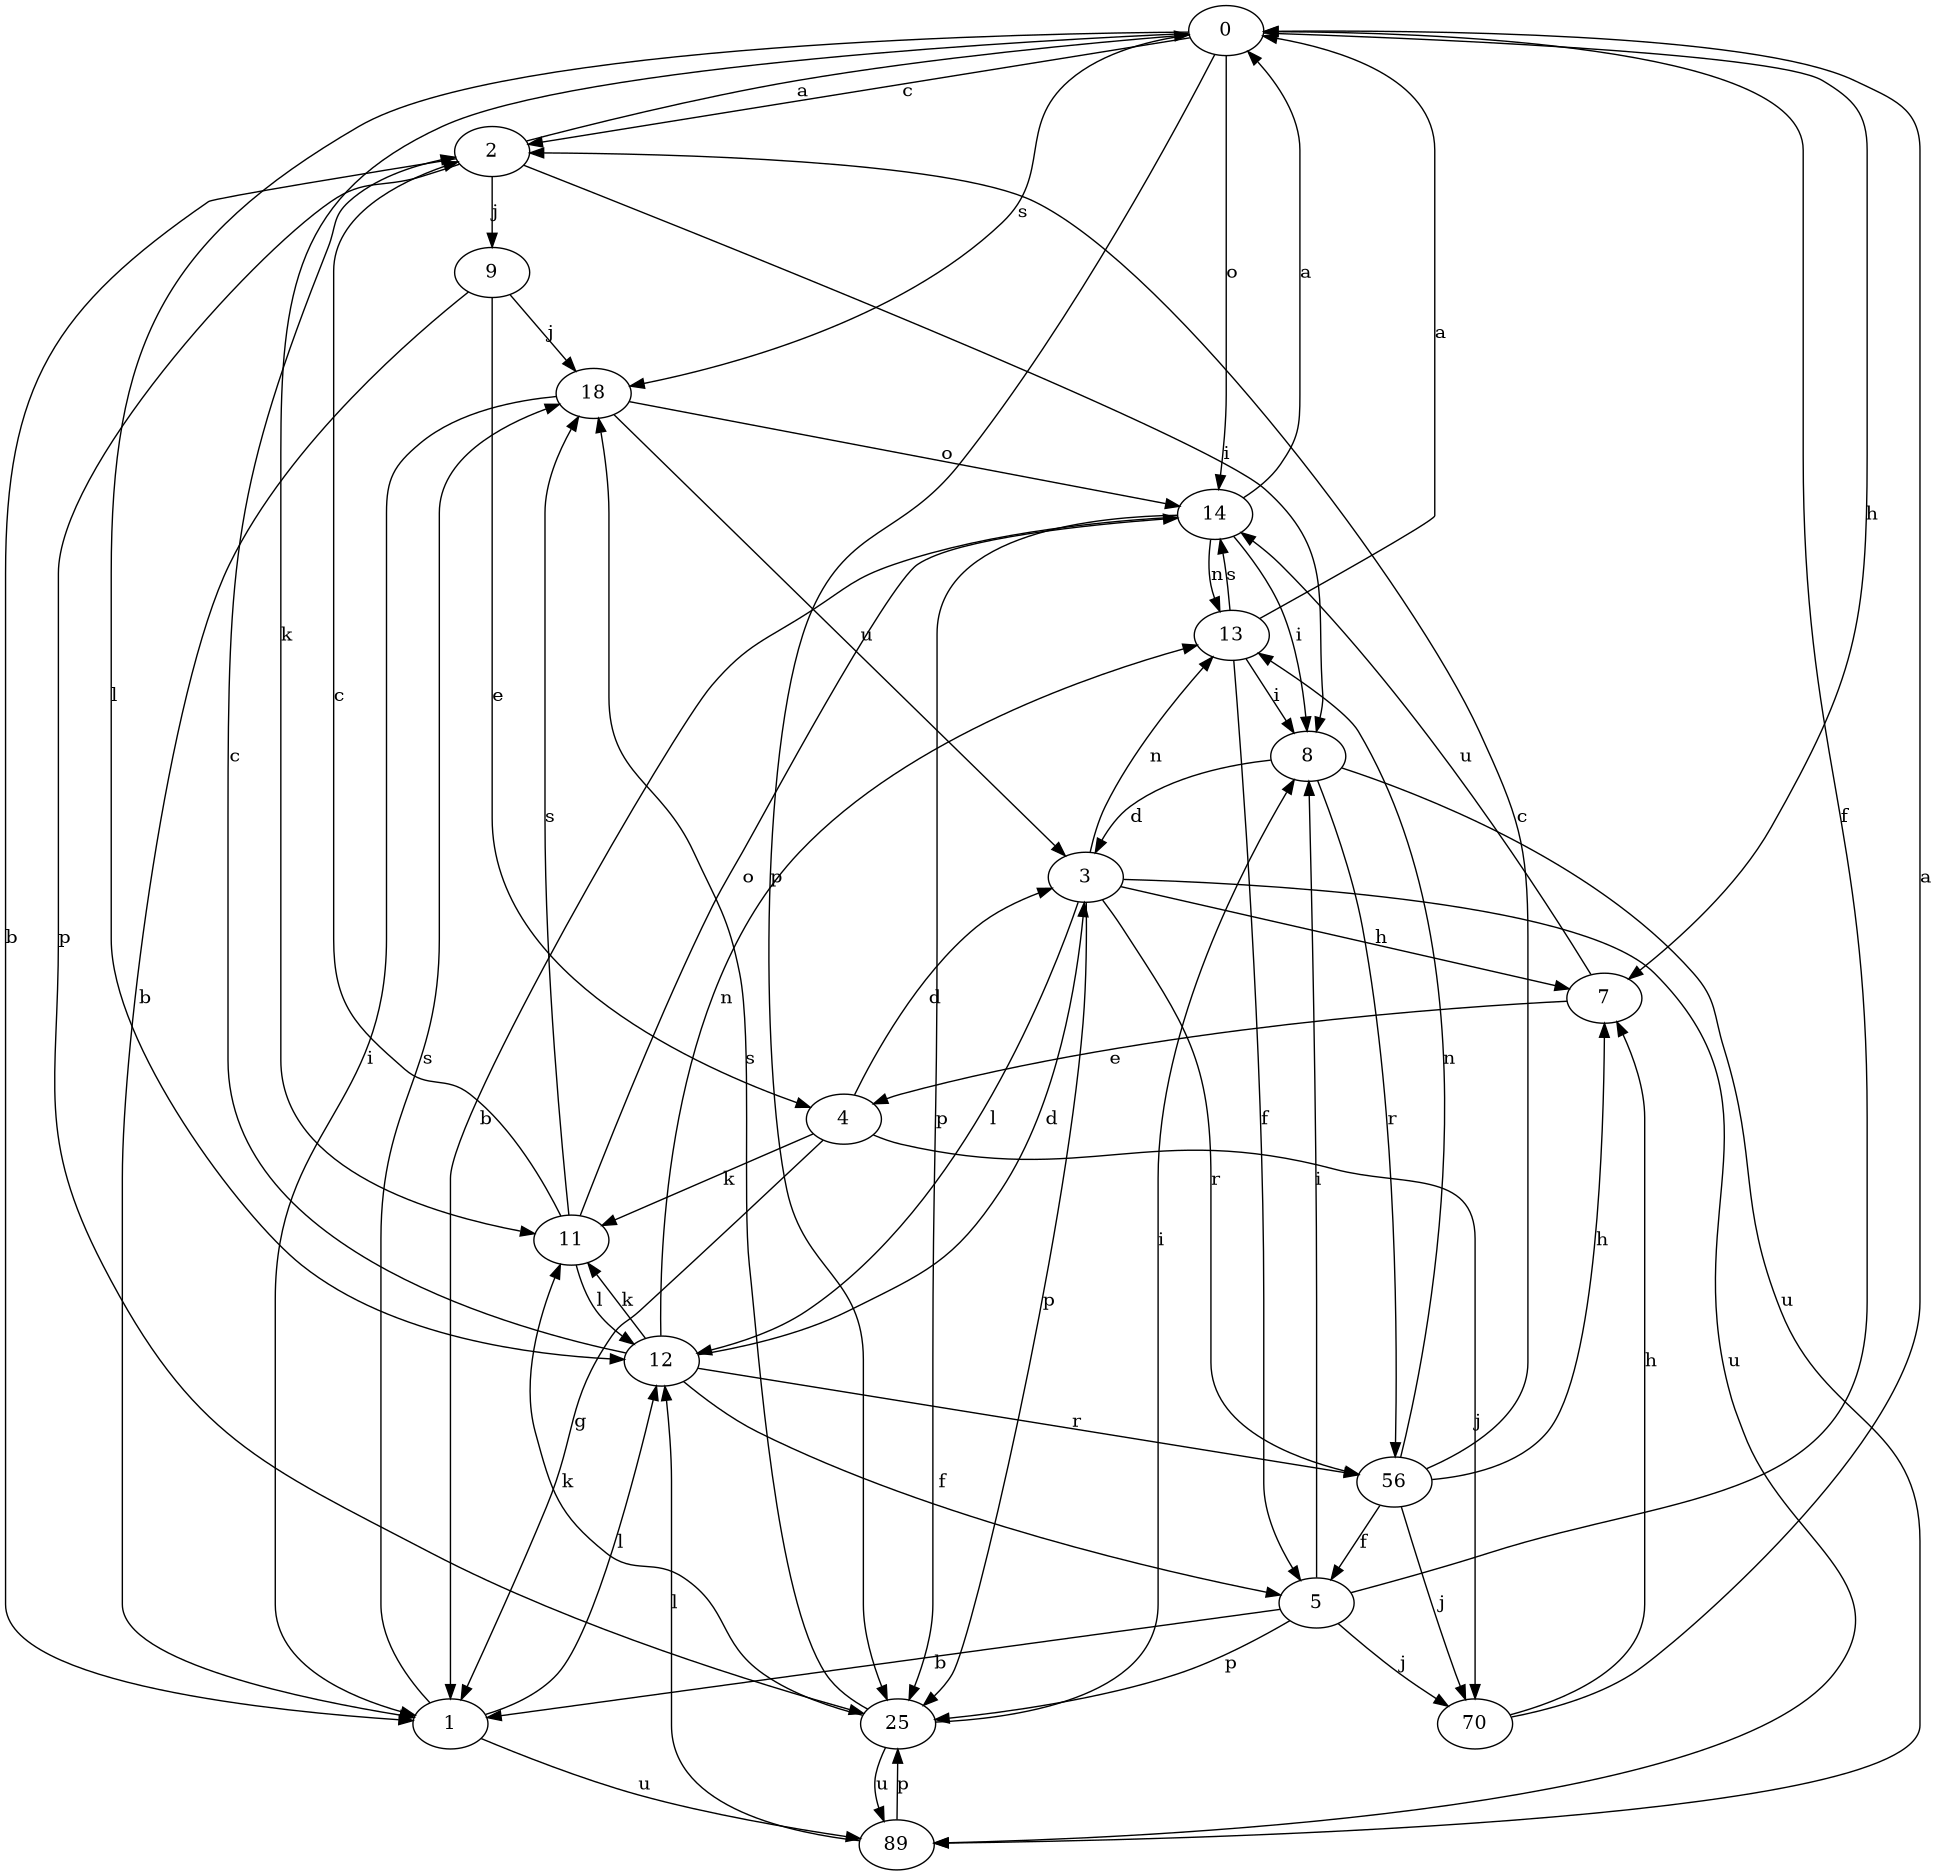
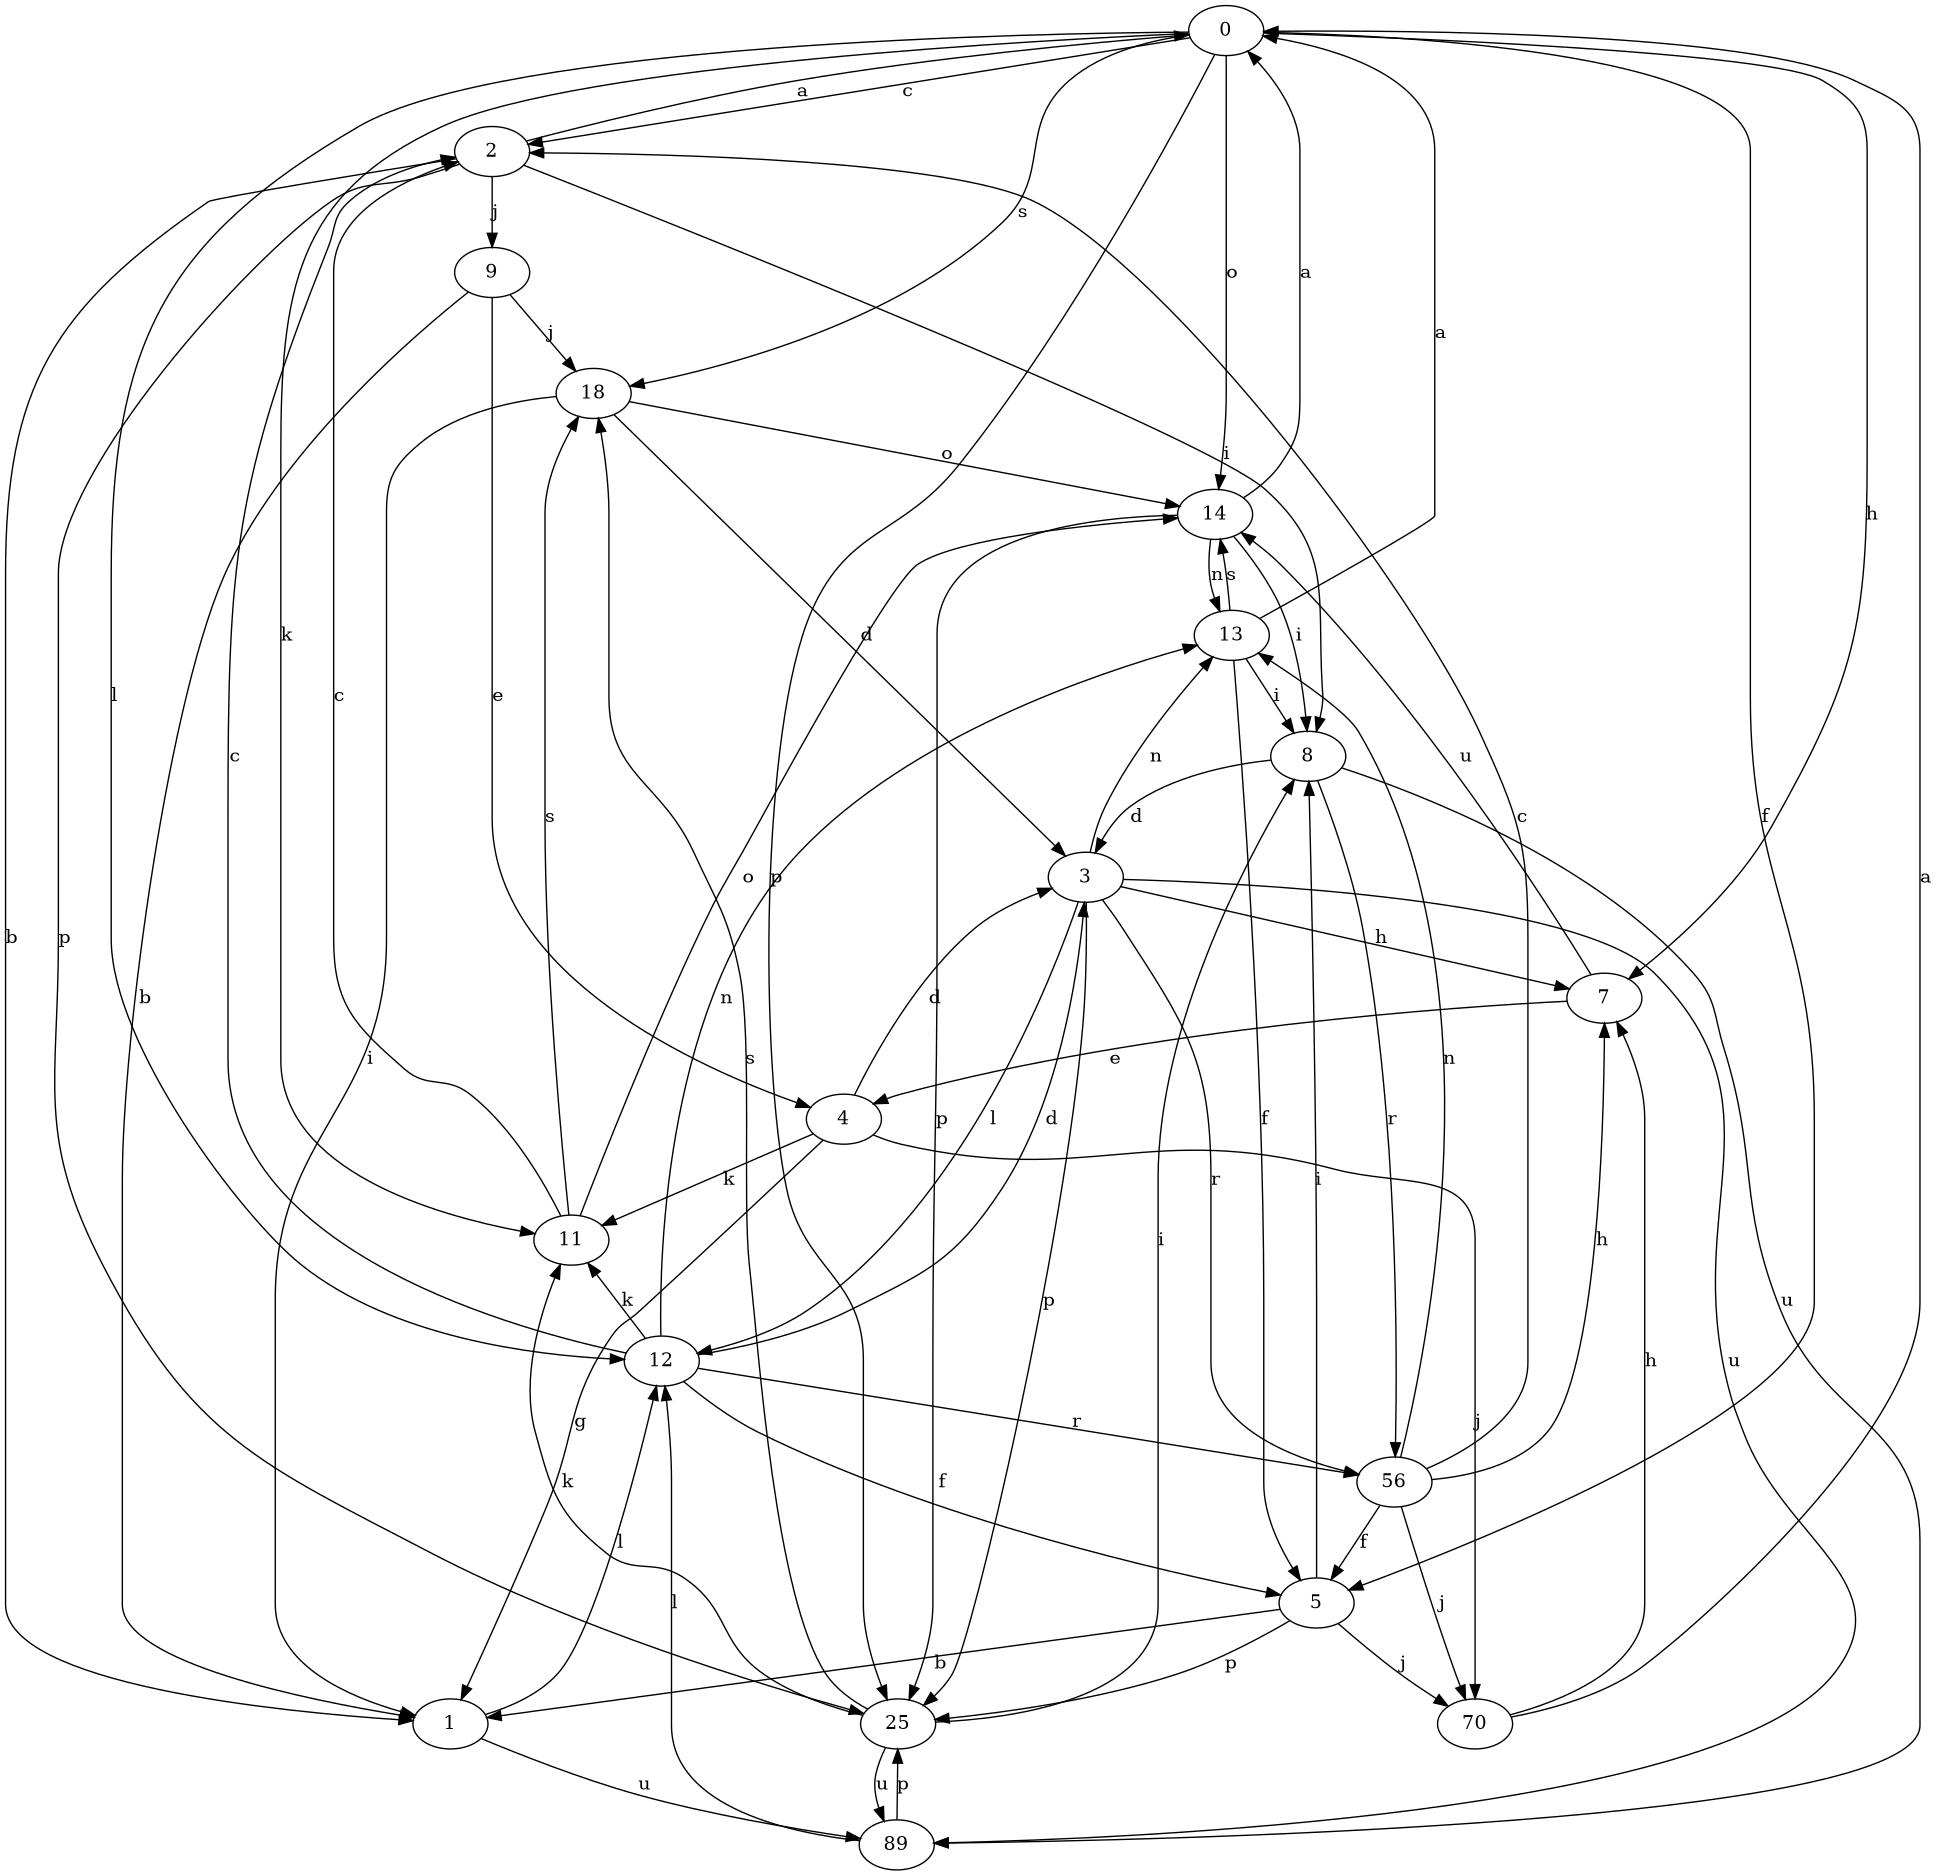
(868, 635) -> (868, 635)
(1832, 767) -> (1752, 743)
(567, 924) -> none
(426, 1038) -> none
(592, 1305) -> none
